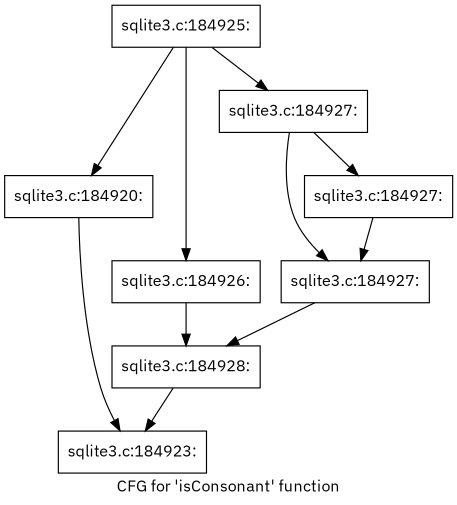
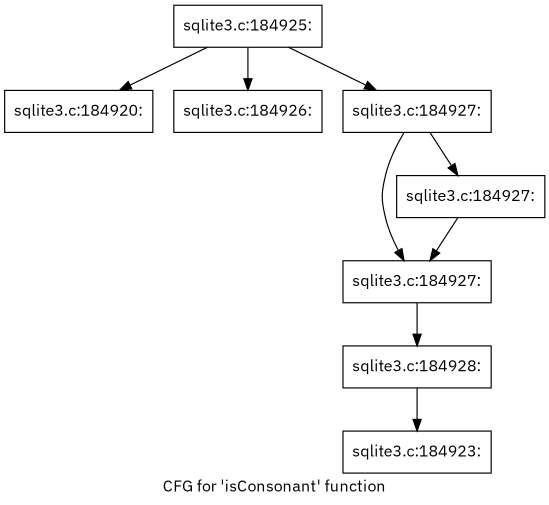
(186, 319) -> none
(87, 321) -> none
